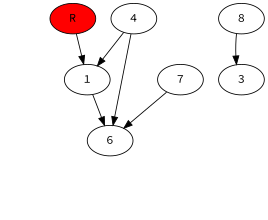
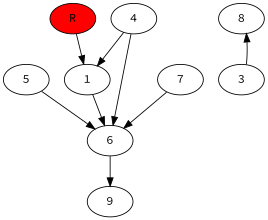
(236, 45) -> (247, 53)
none -> (26, 80)
none -> (110, 202)
